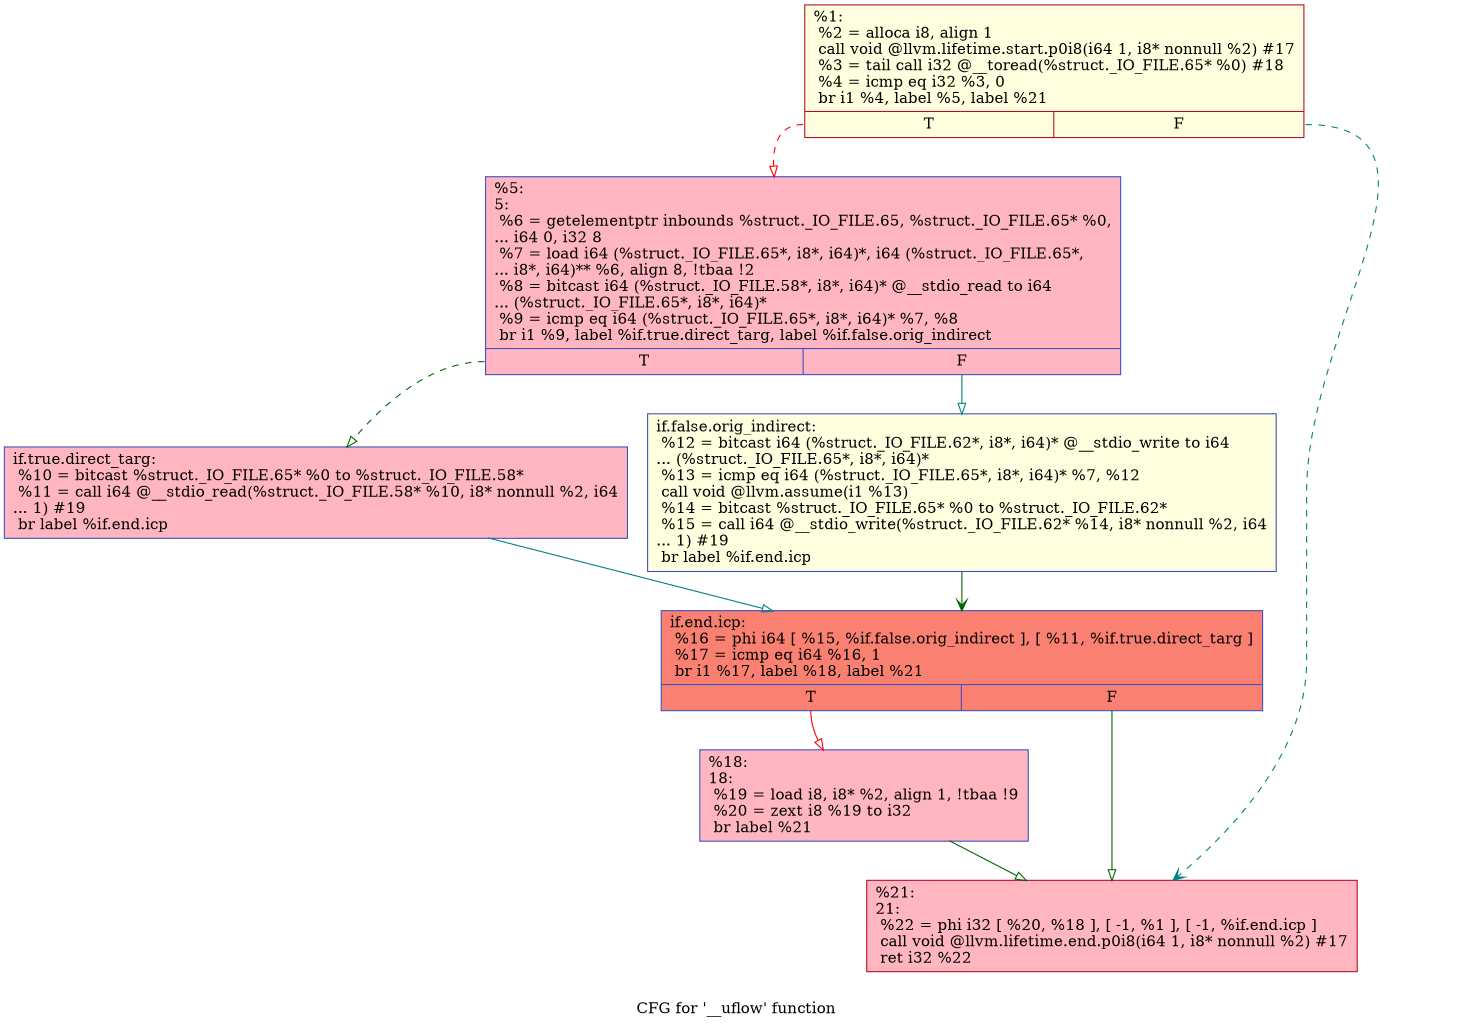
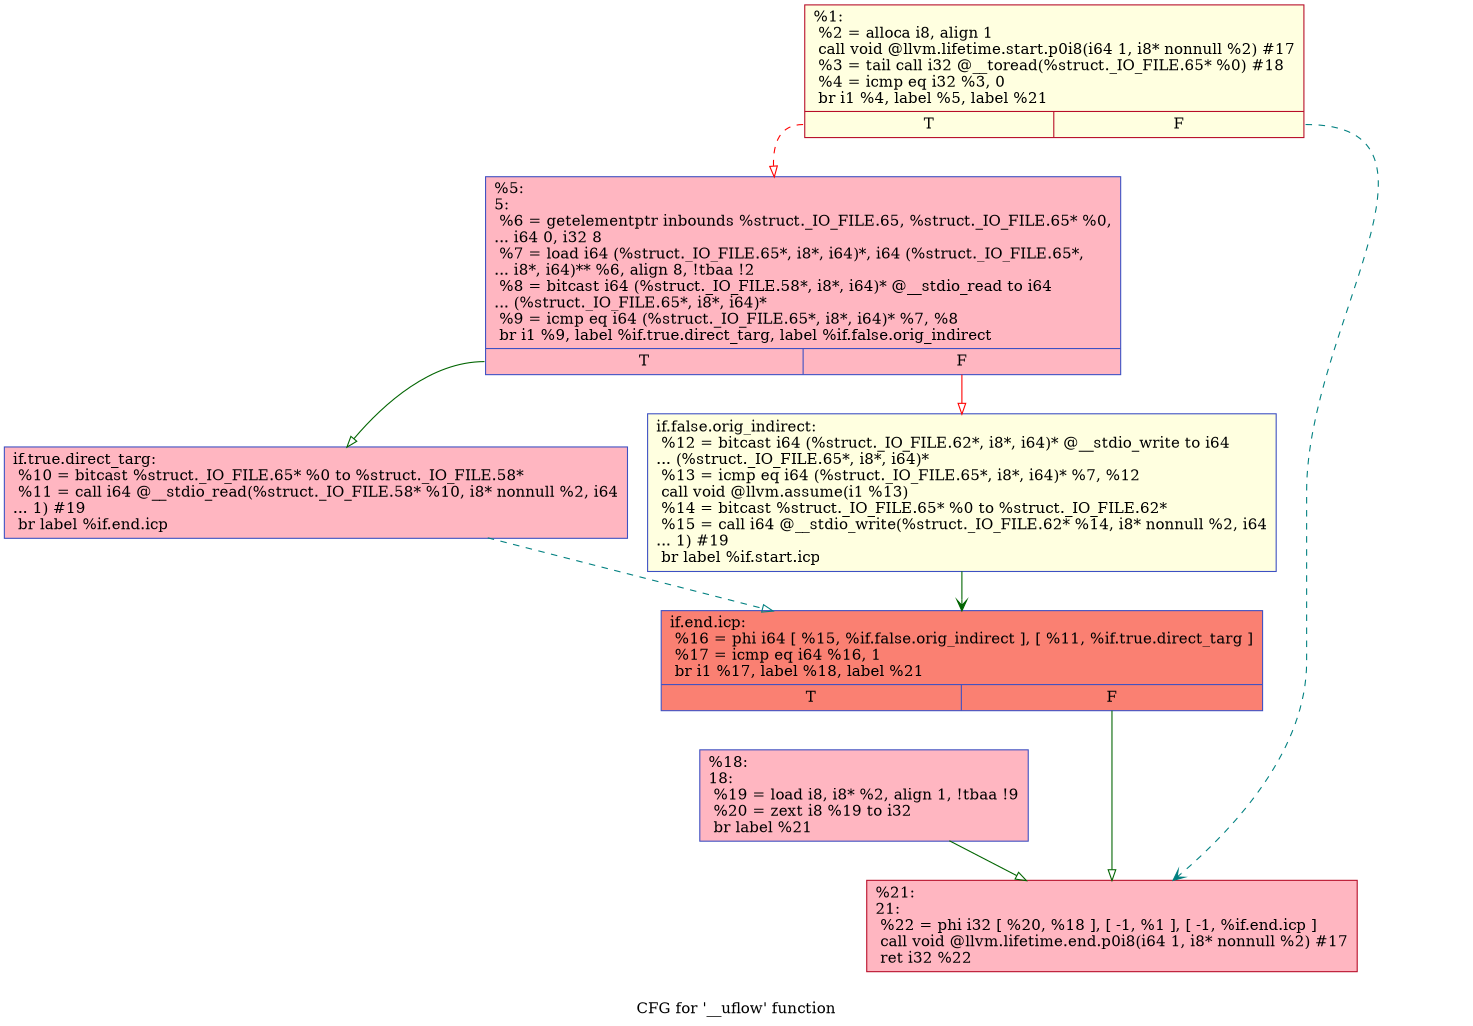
(411, 386) -> (411, 386)
(962, 389) -> (962, 389)
(734, 557) -> (738, 557)
(625, 573) -> (625, 573)
(813, 726) -> none
